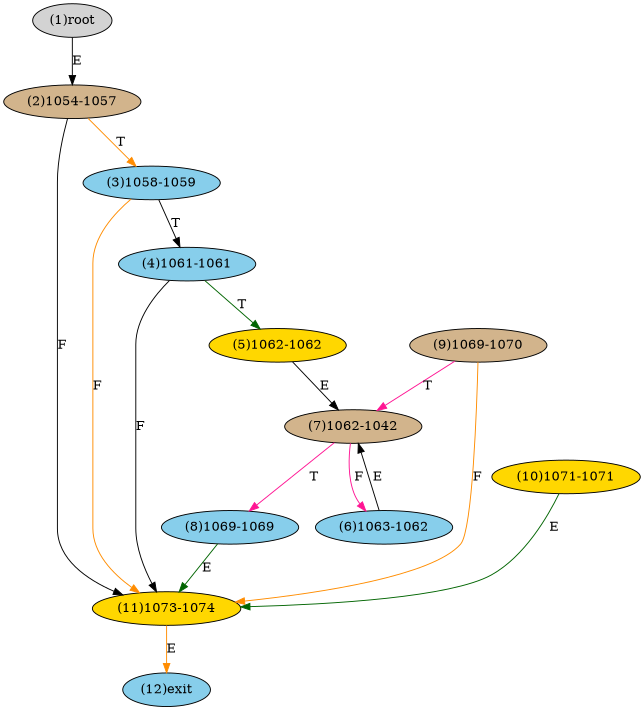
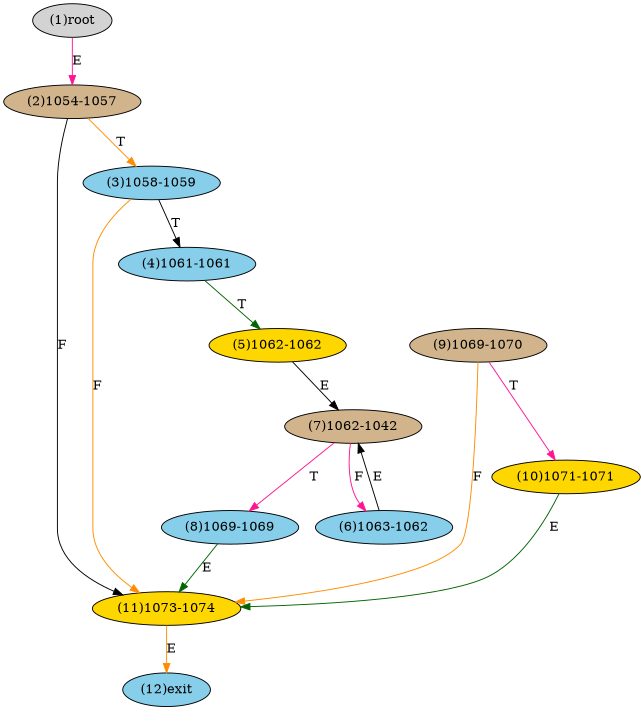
(72, 56) -> (72, 56)
(420, 383) -> (519, 407)
(136, 428) -> none
